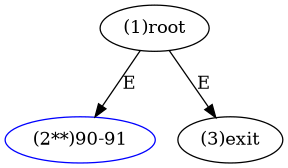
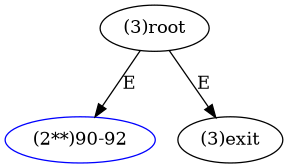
(155, 28) -> (155, 28)
(80, 140) -> (80, 140)
